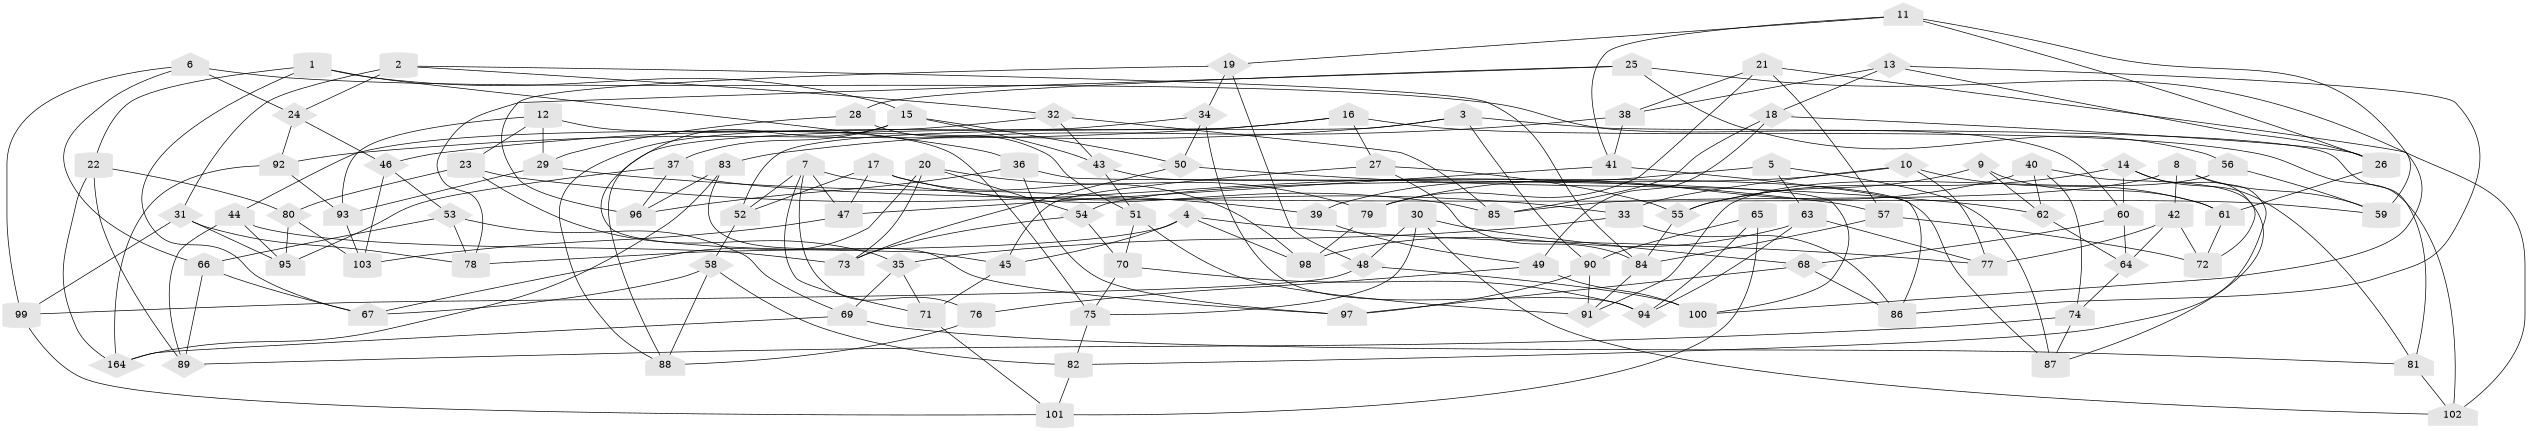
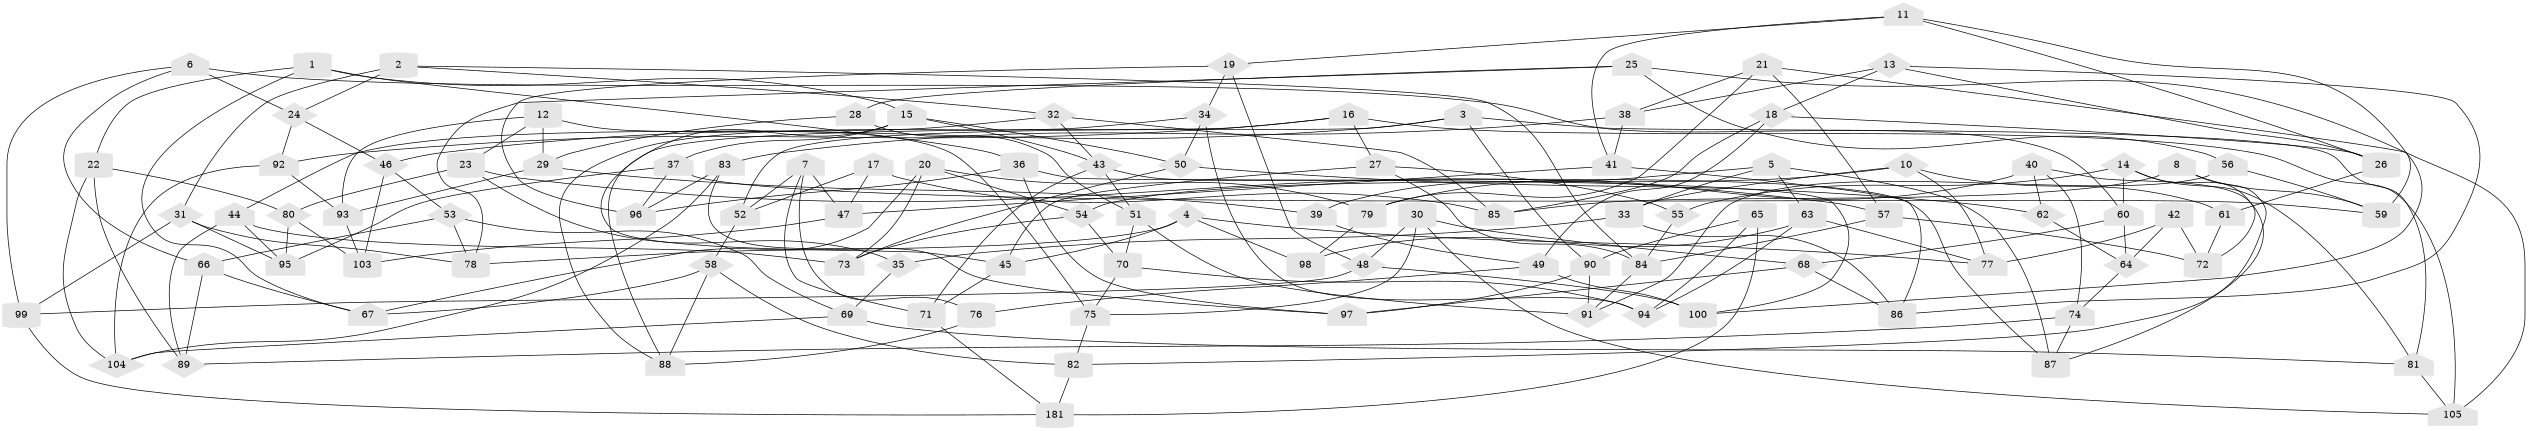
(1981, 165) -> none
(1048, 187) -> none
(2176, 189) -> none
(1214, 198) -> (1697, 186)
(912, 289) -> (1007, 217)
(117, 365) -> (117, 365)
(1055, 415) -> (1055, 415)
(2453, 415) -> (2453, 415)
